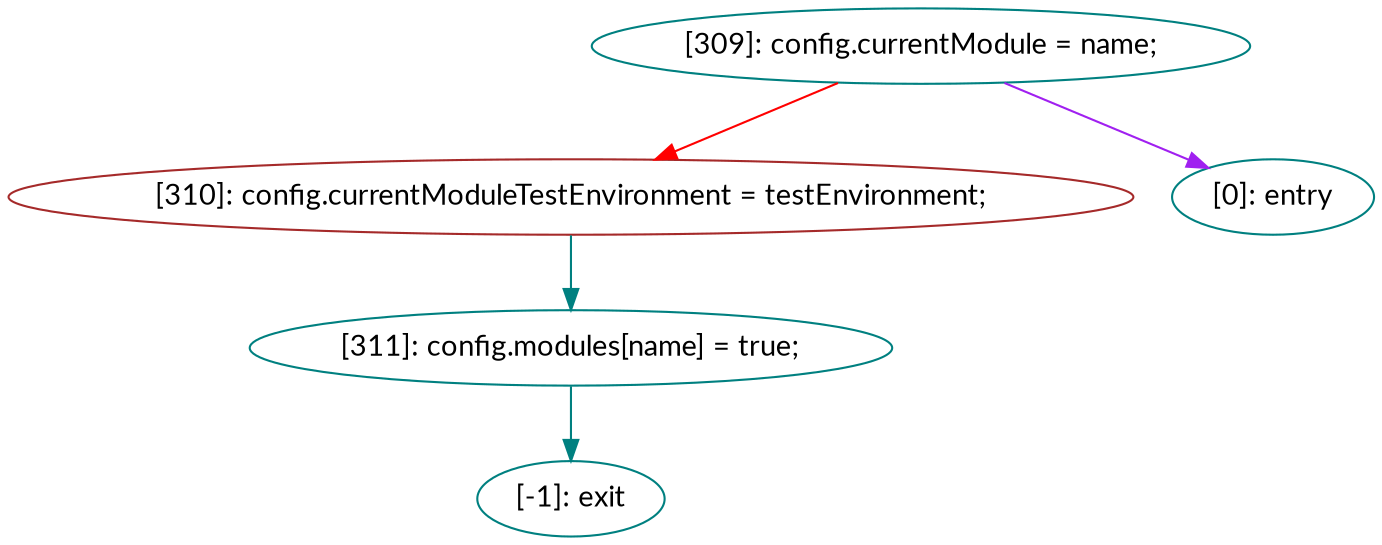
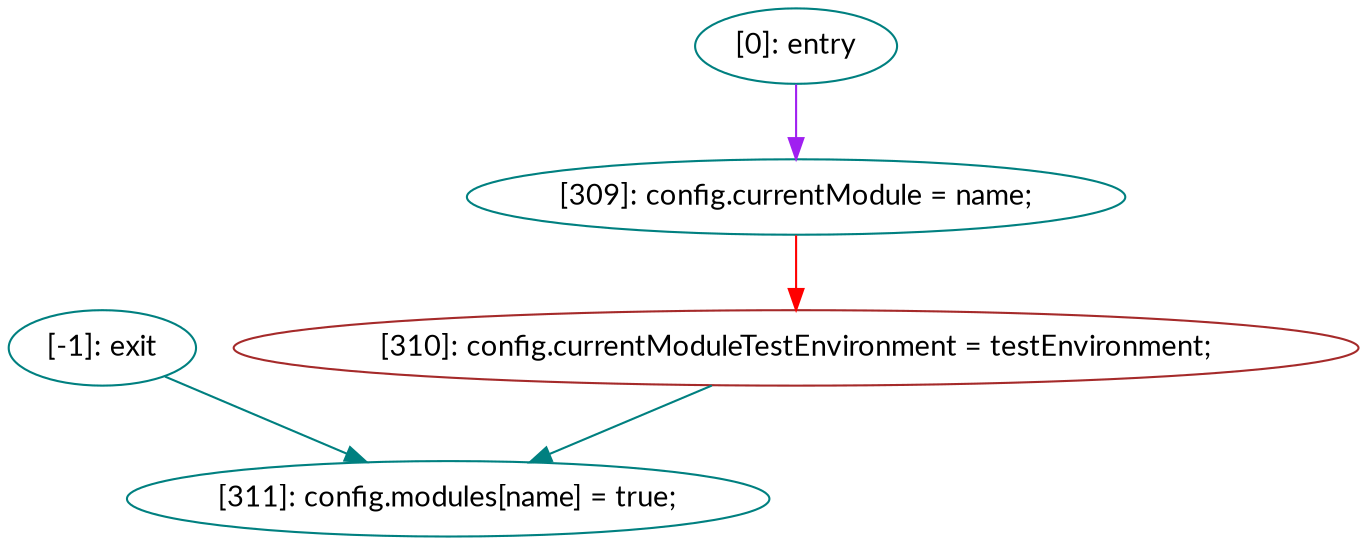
(1097, 121) -> (796, 111)
(571, 413) -> (256, 415)
